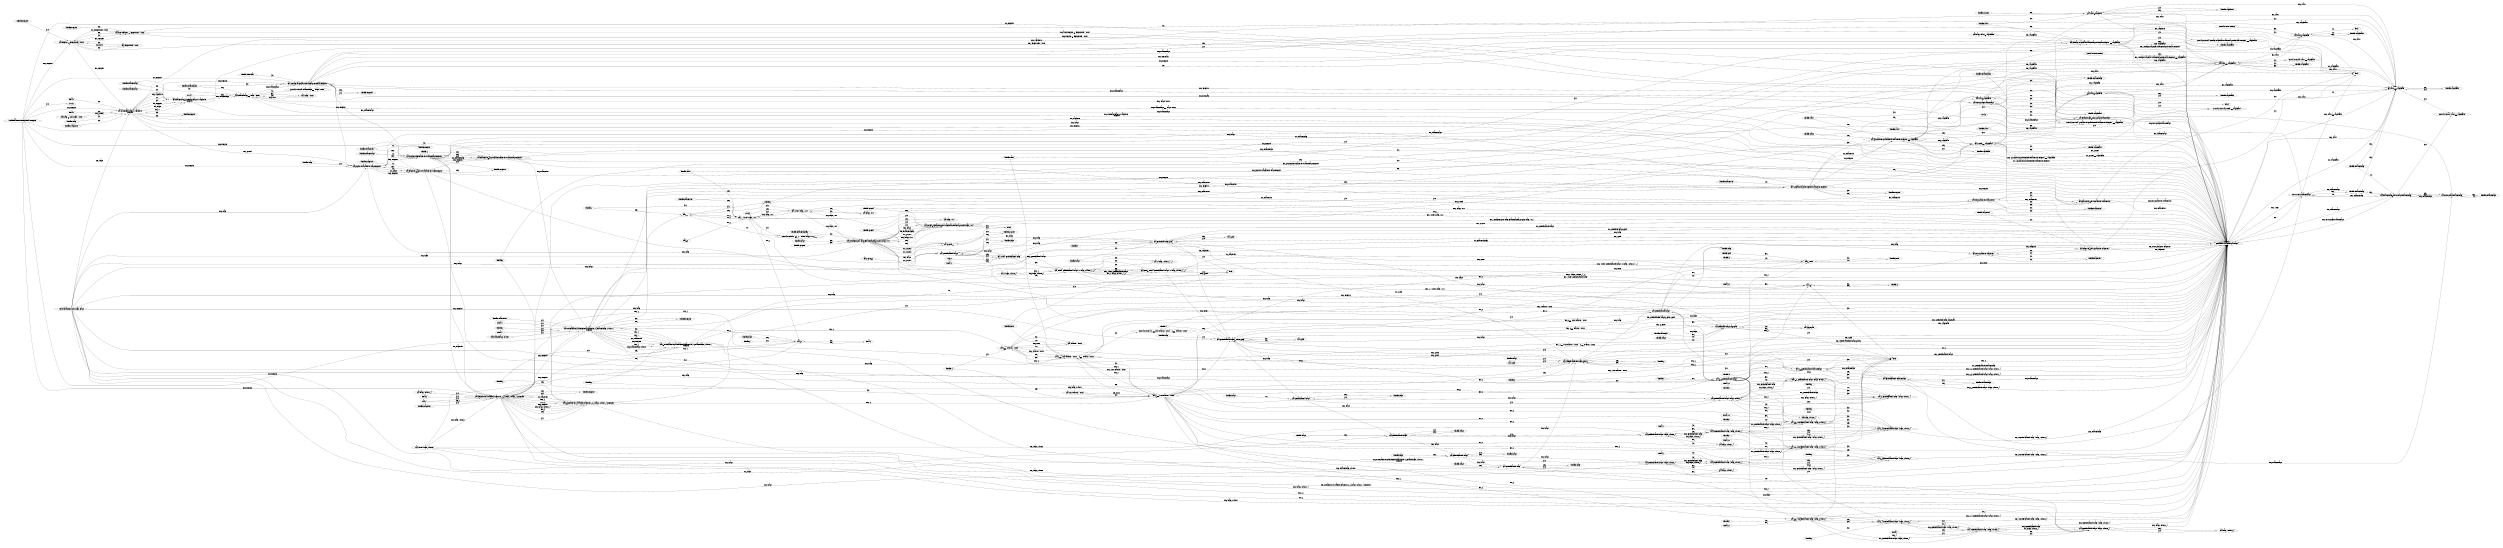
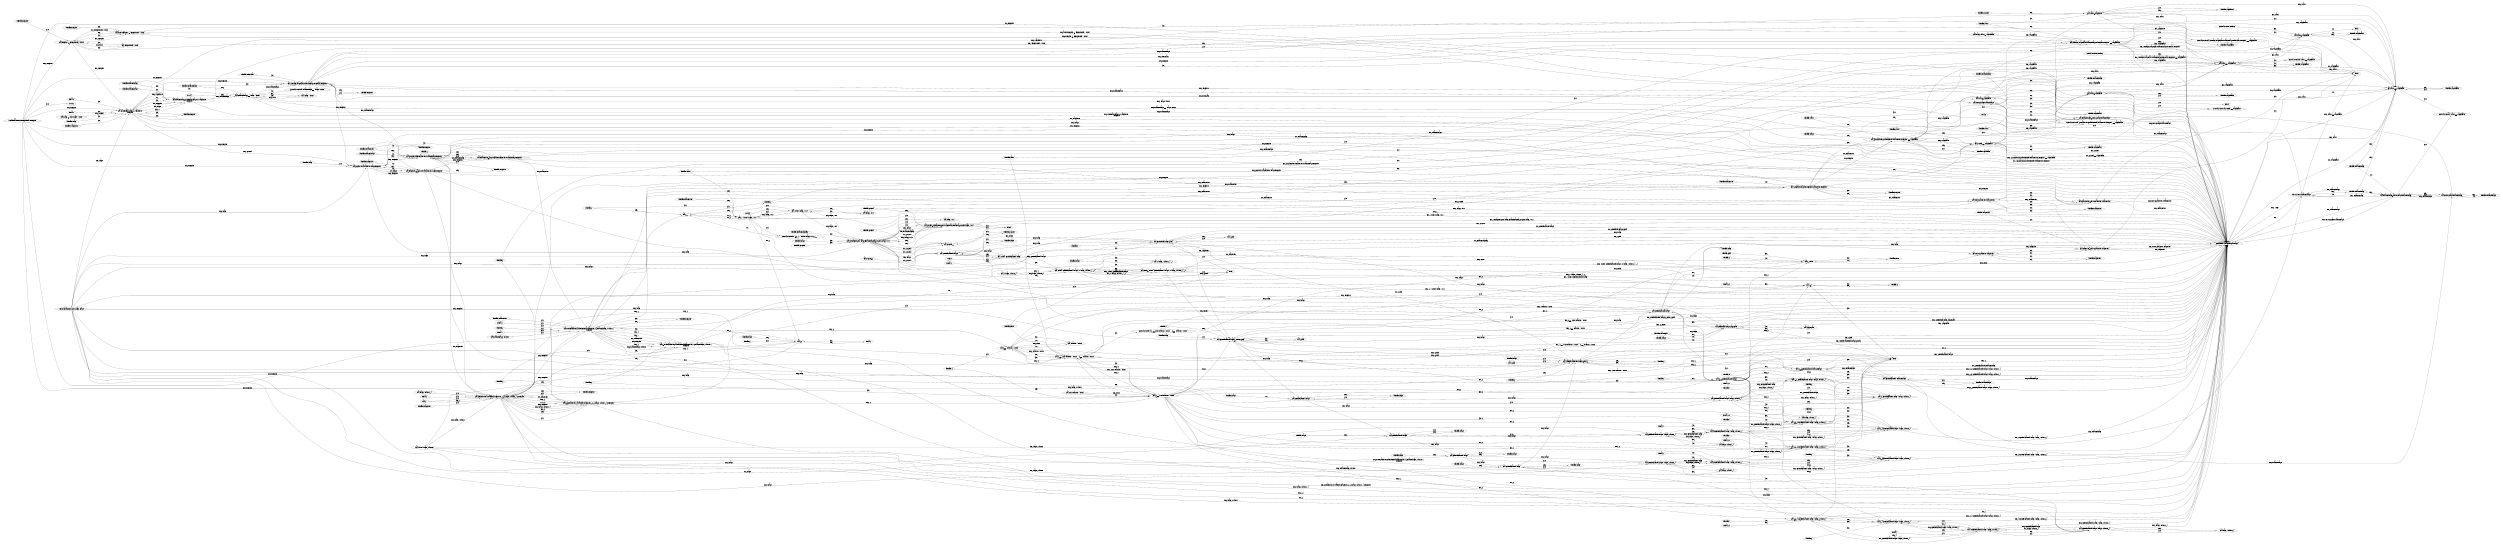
(686, 241) -> none
(1481, 418) -> (1481, 418)
(1809, 472) -> (1809, 472)
